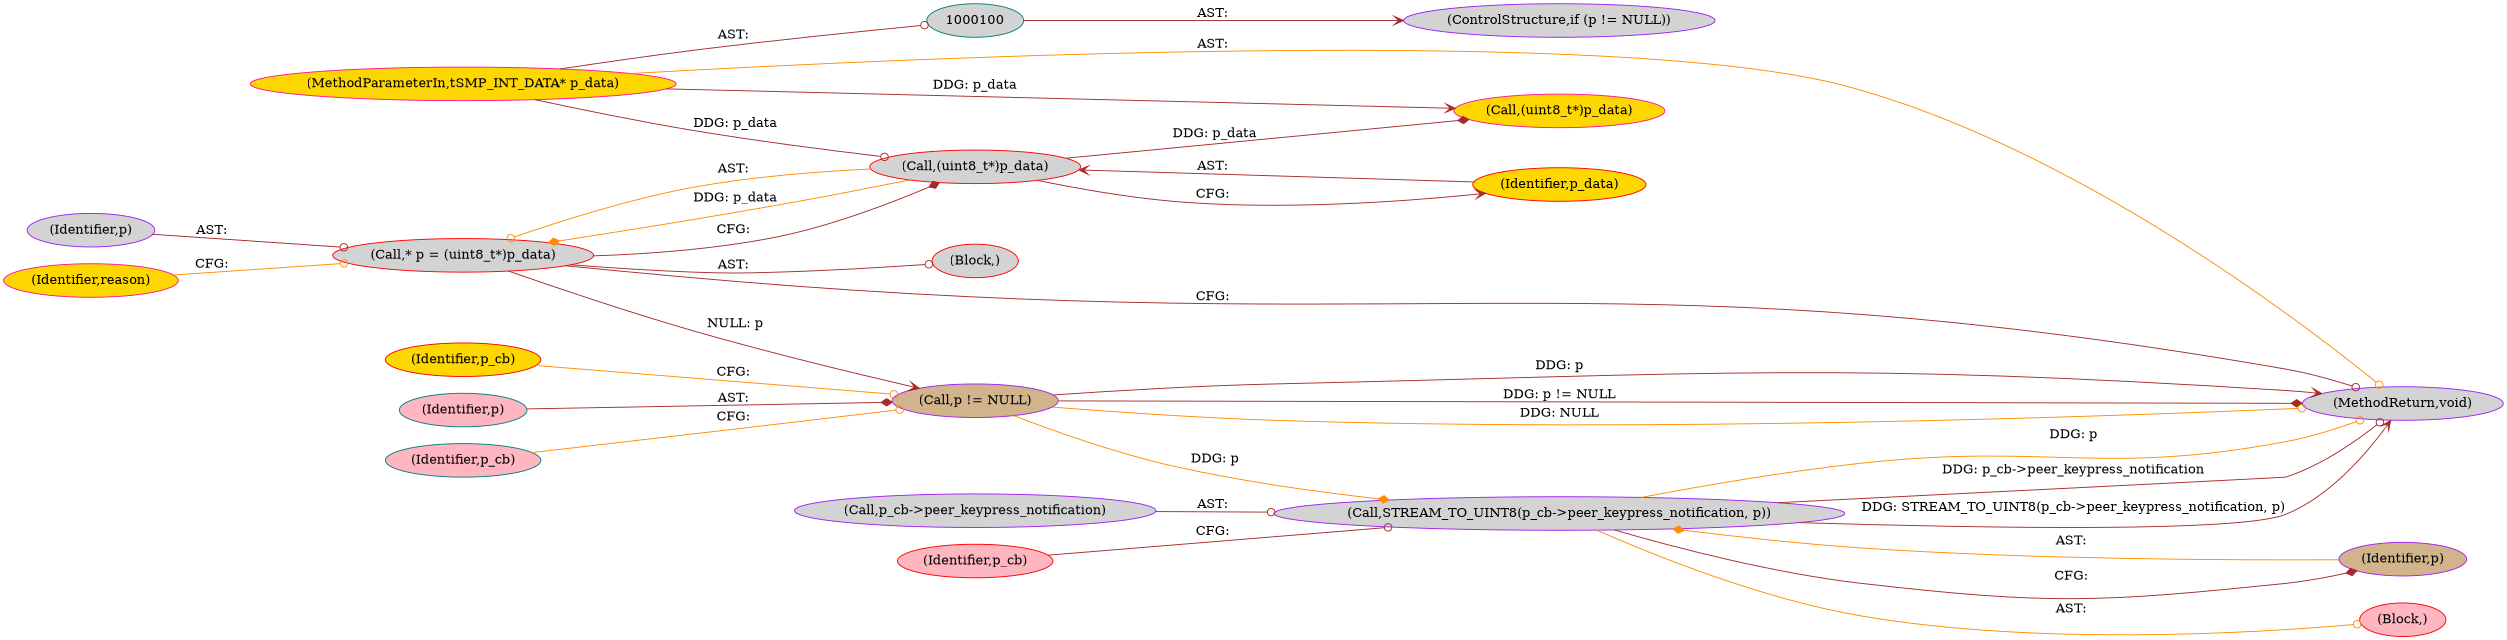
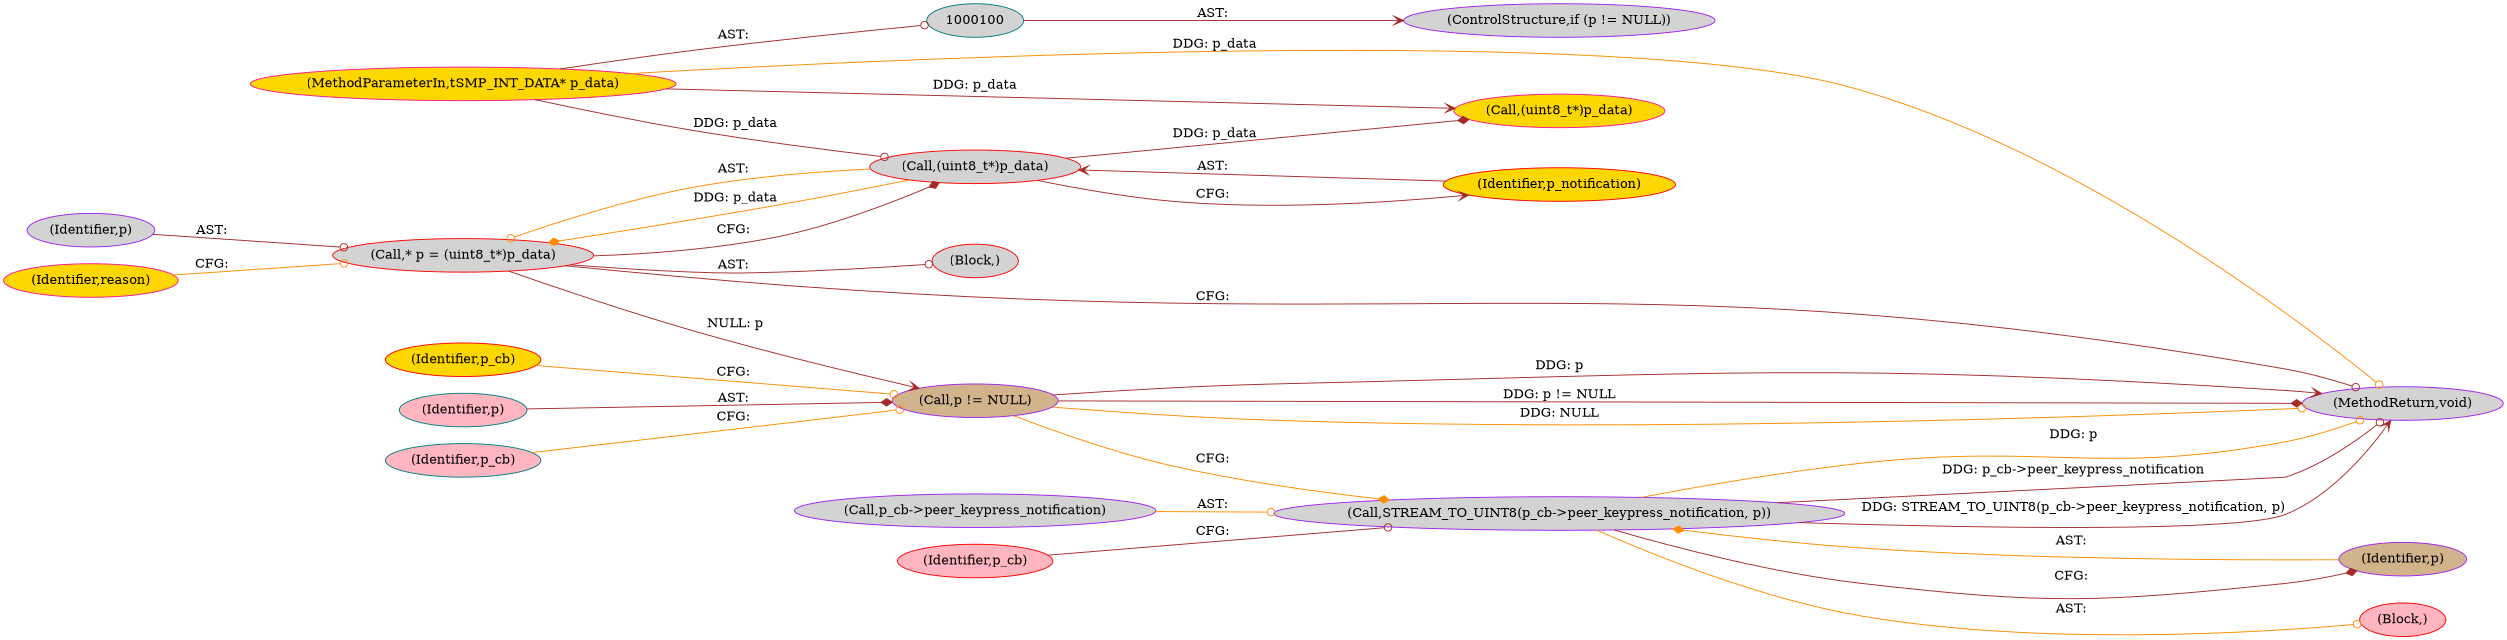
(1215, 44) -> (1215, 44)
(1559, 185) -> (1559, 185)
(1215, 459) -> (1215, 459)
(1211, 512) -> (1211, 512)
